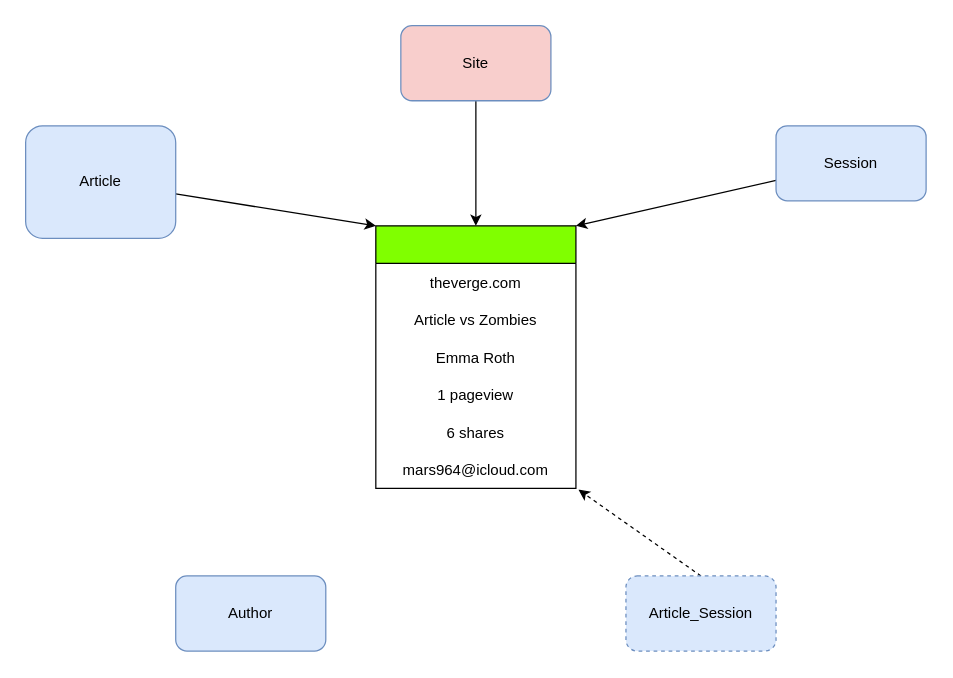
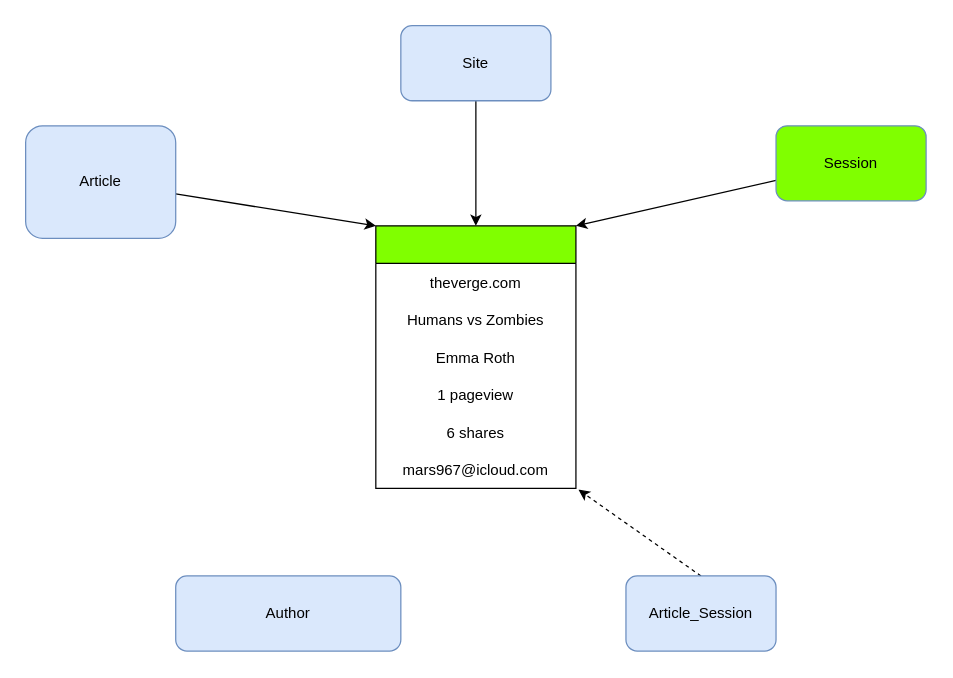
(476, 63) -> (476, 63)
(851, 163) -> (851, 163)
(475, 320) -> (475, 320)
(475, 470) -> (475, 470)
(251, 613) -> (288, 613)
(701, 613) -> (701, 613)
